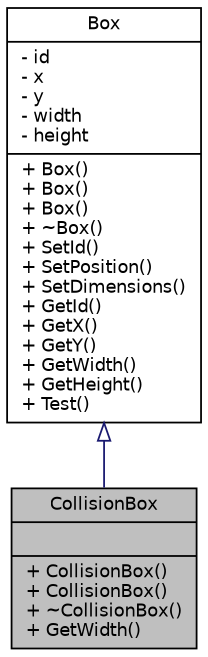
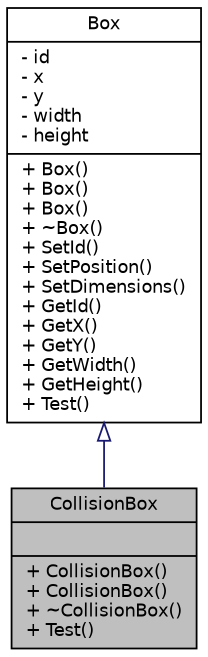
(84, 631) -> (60, 631)
